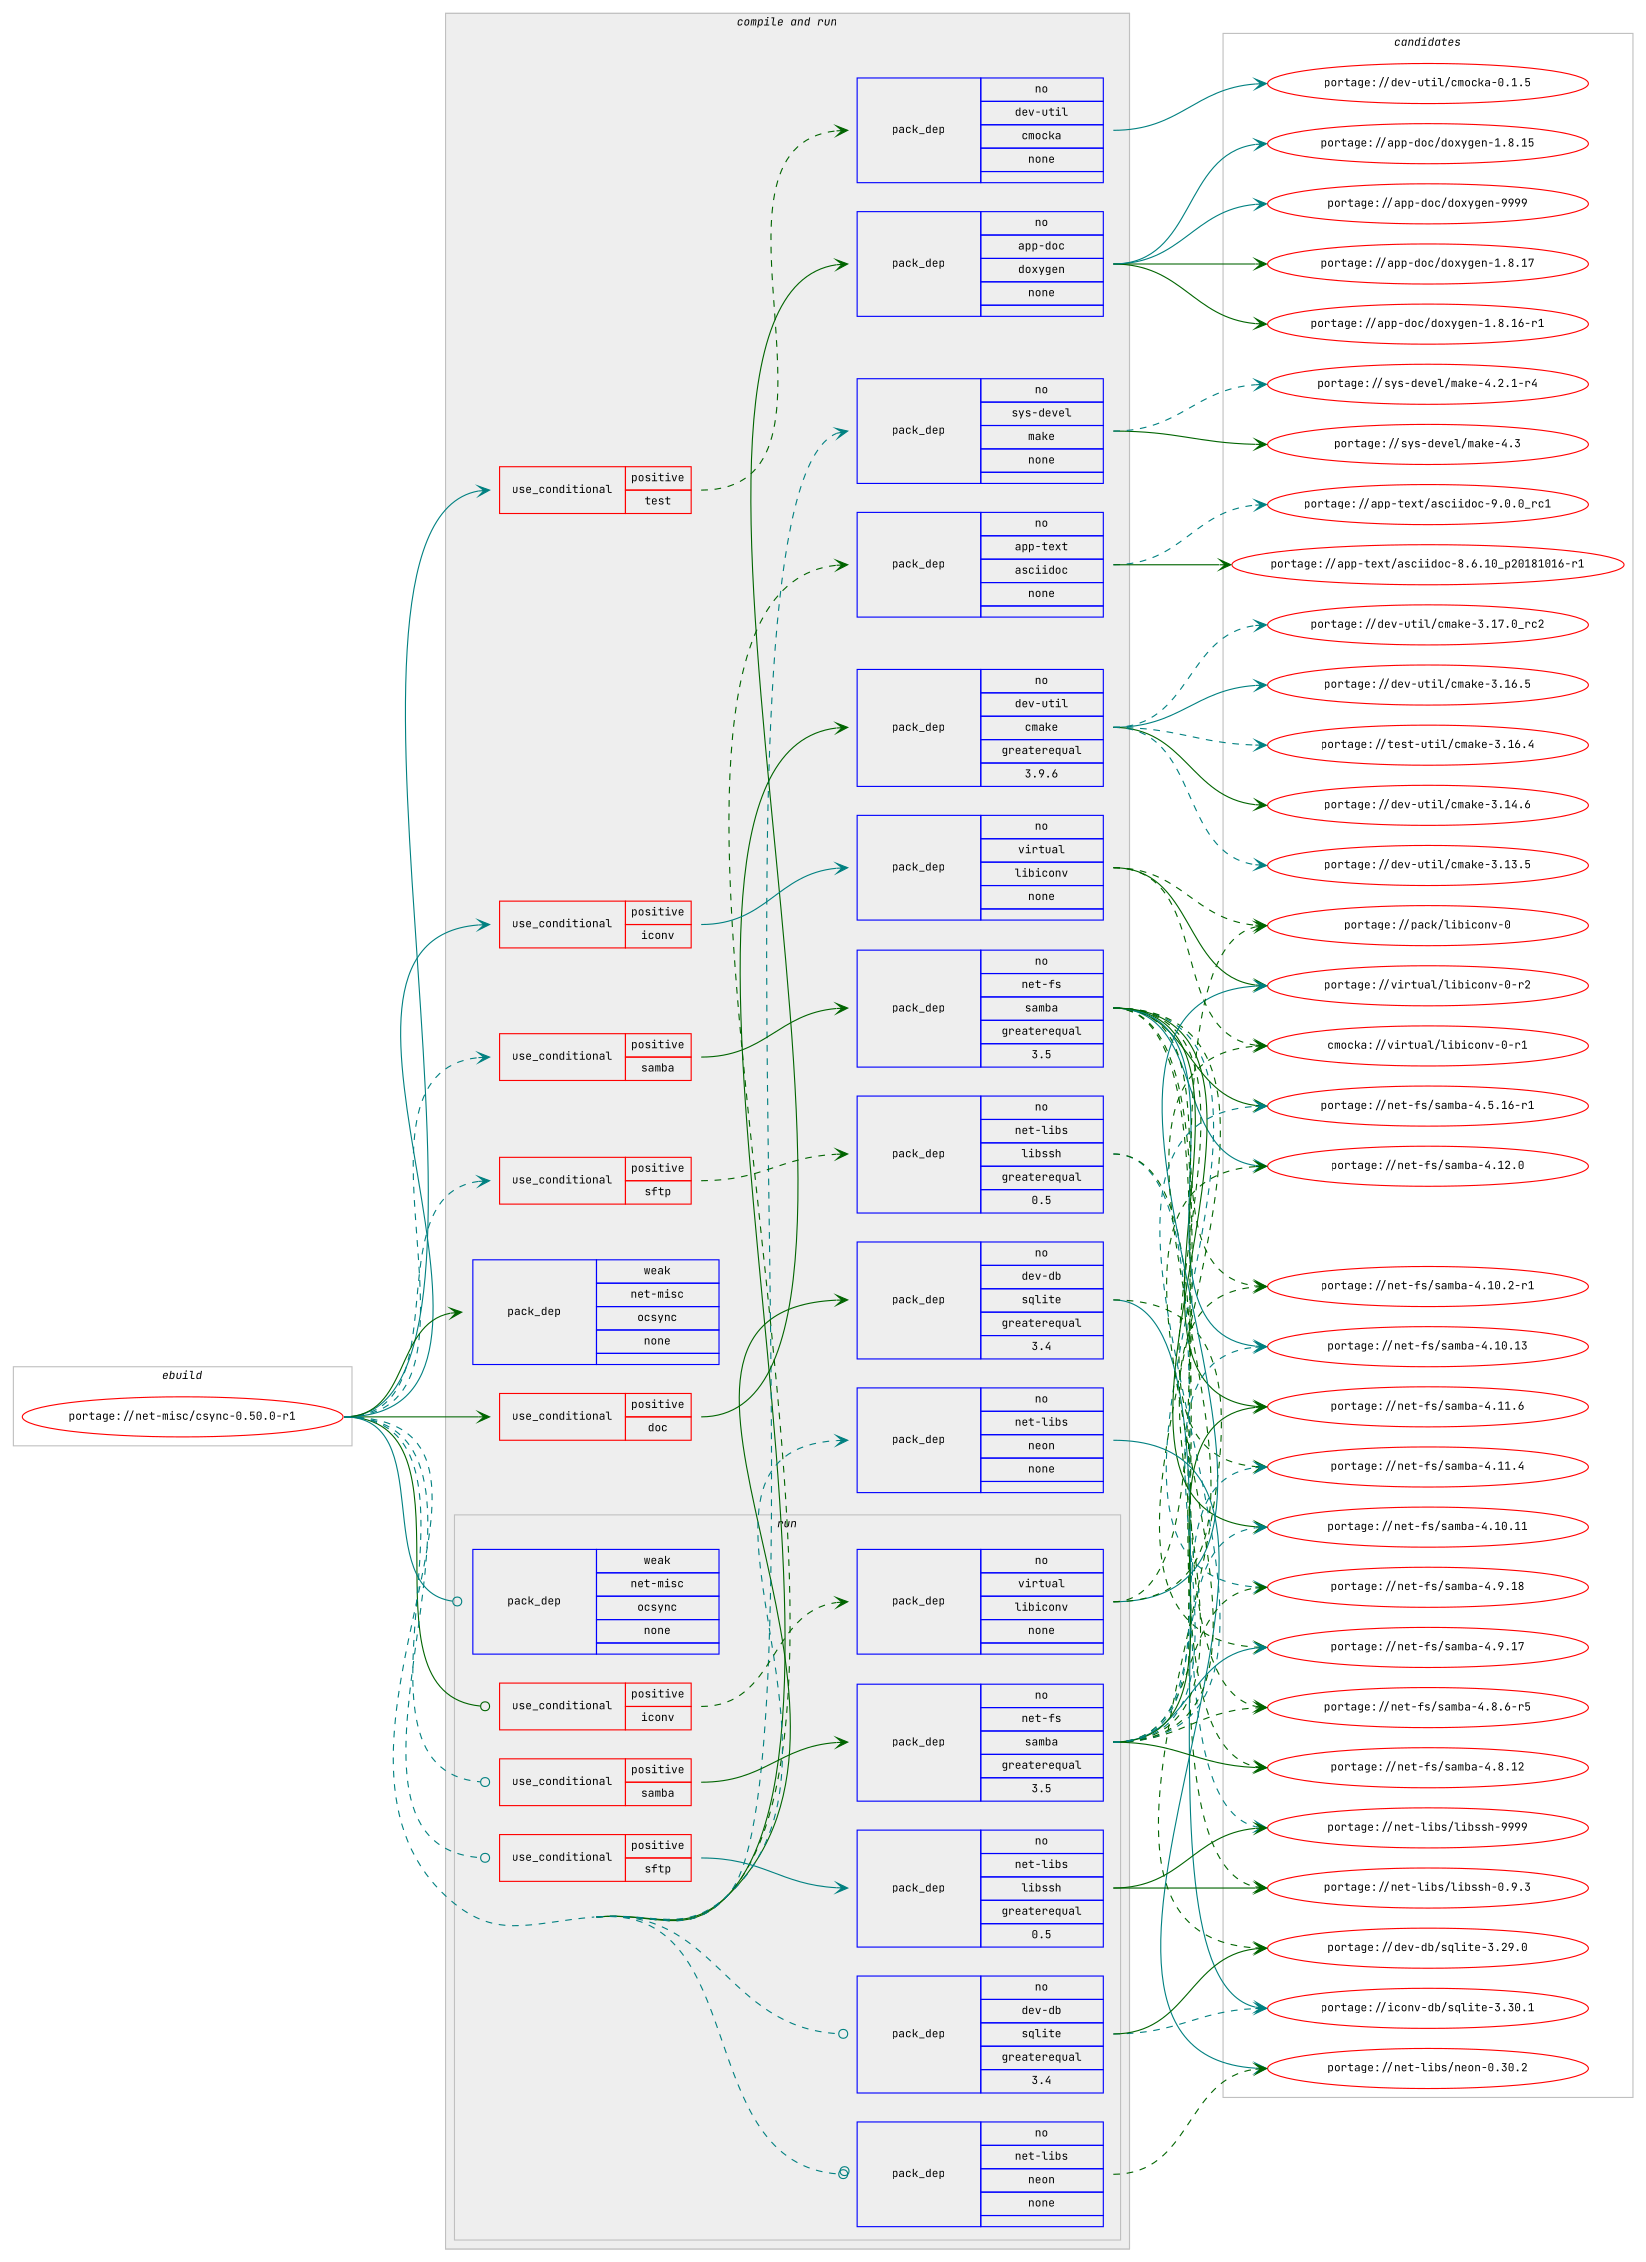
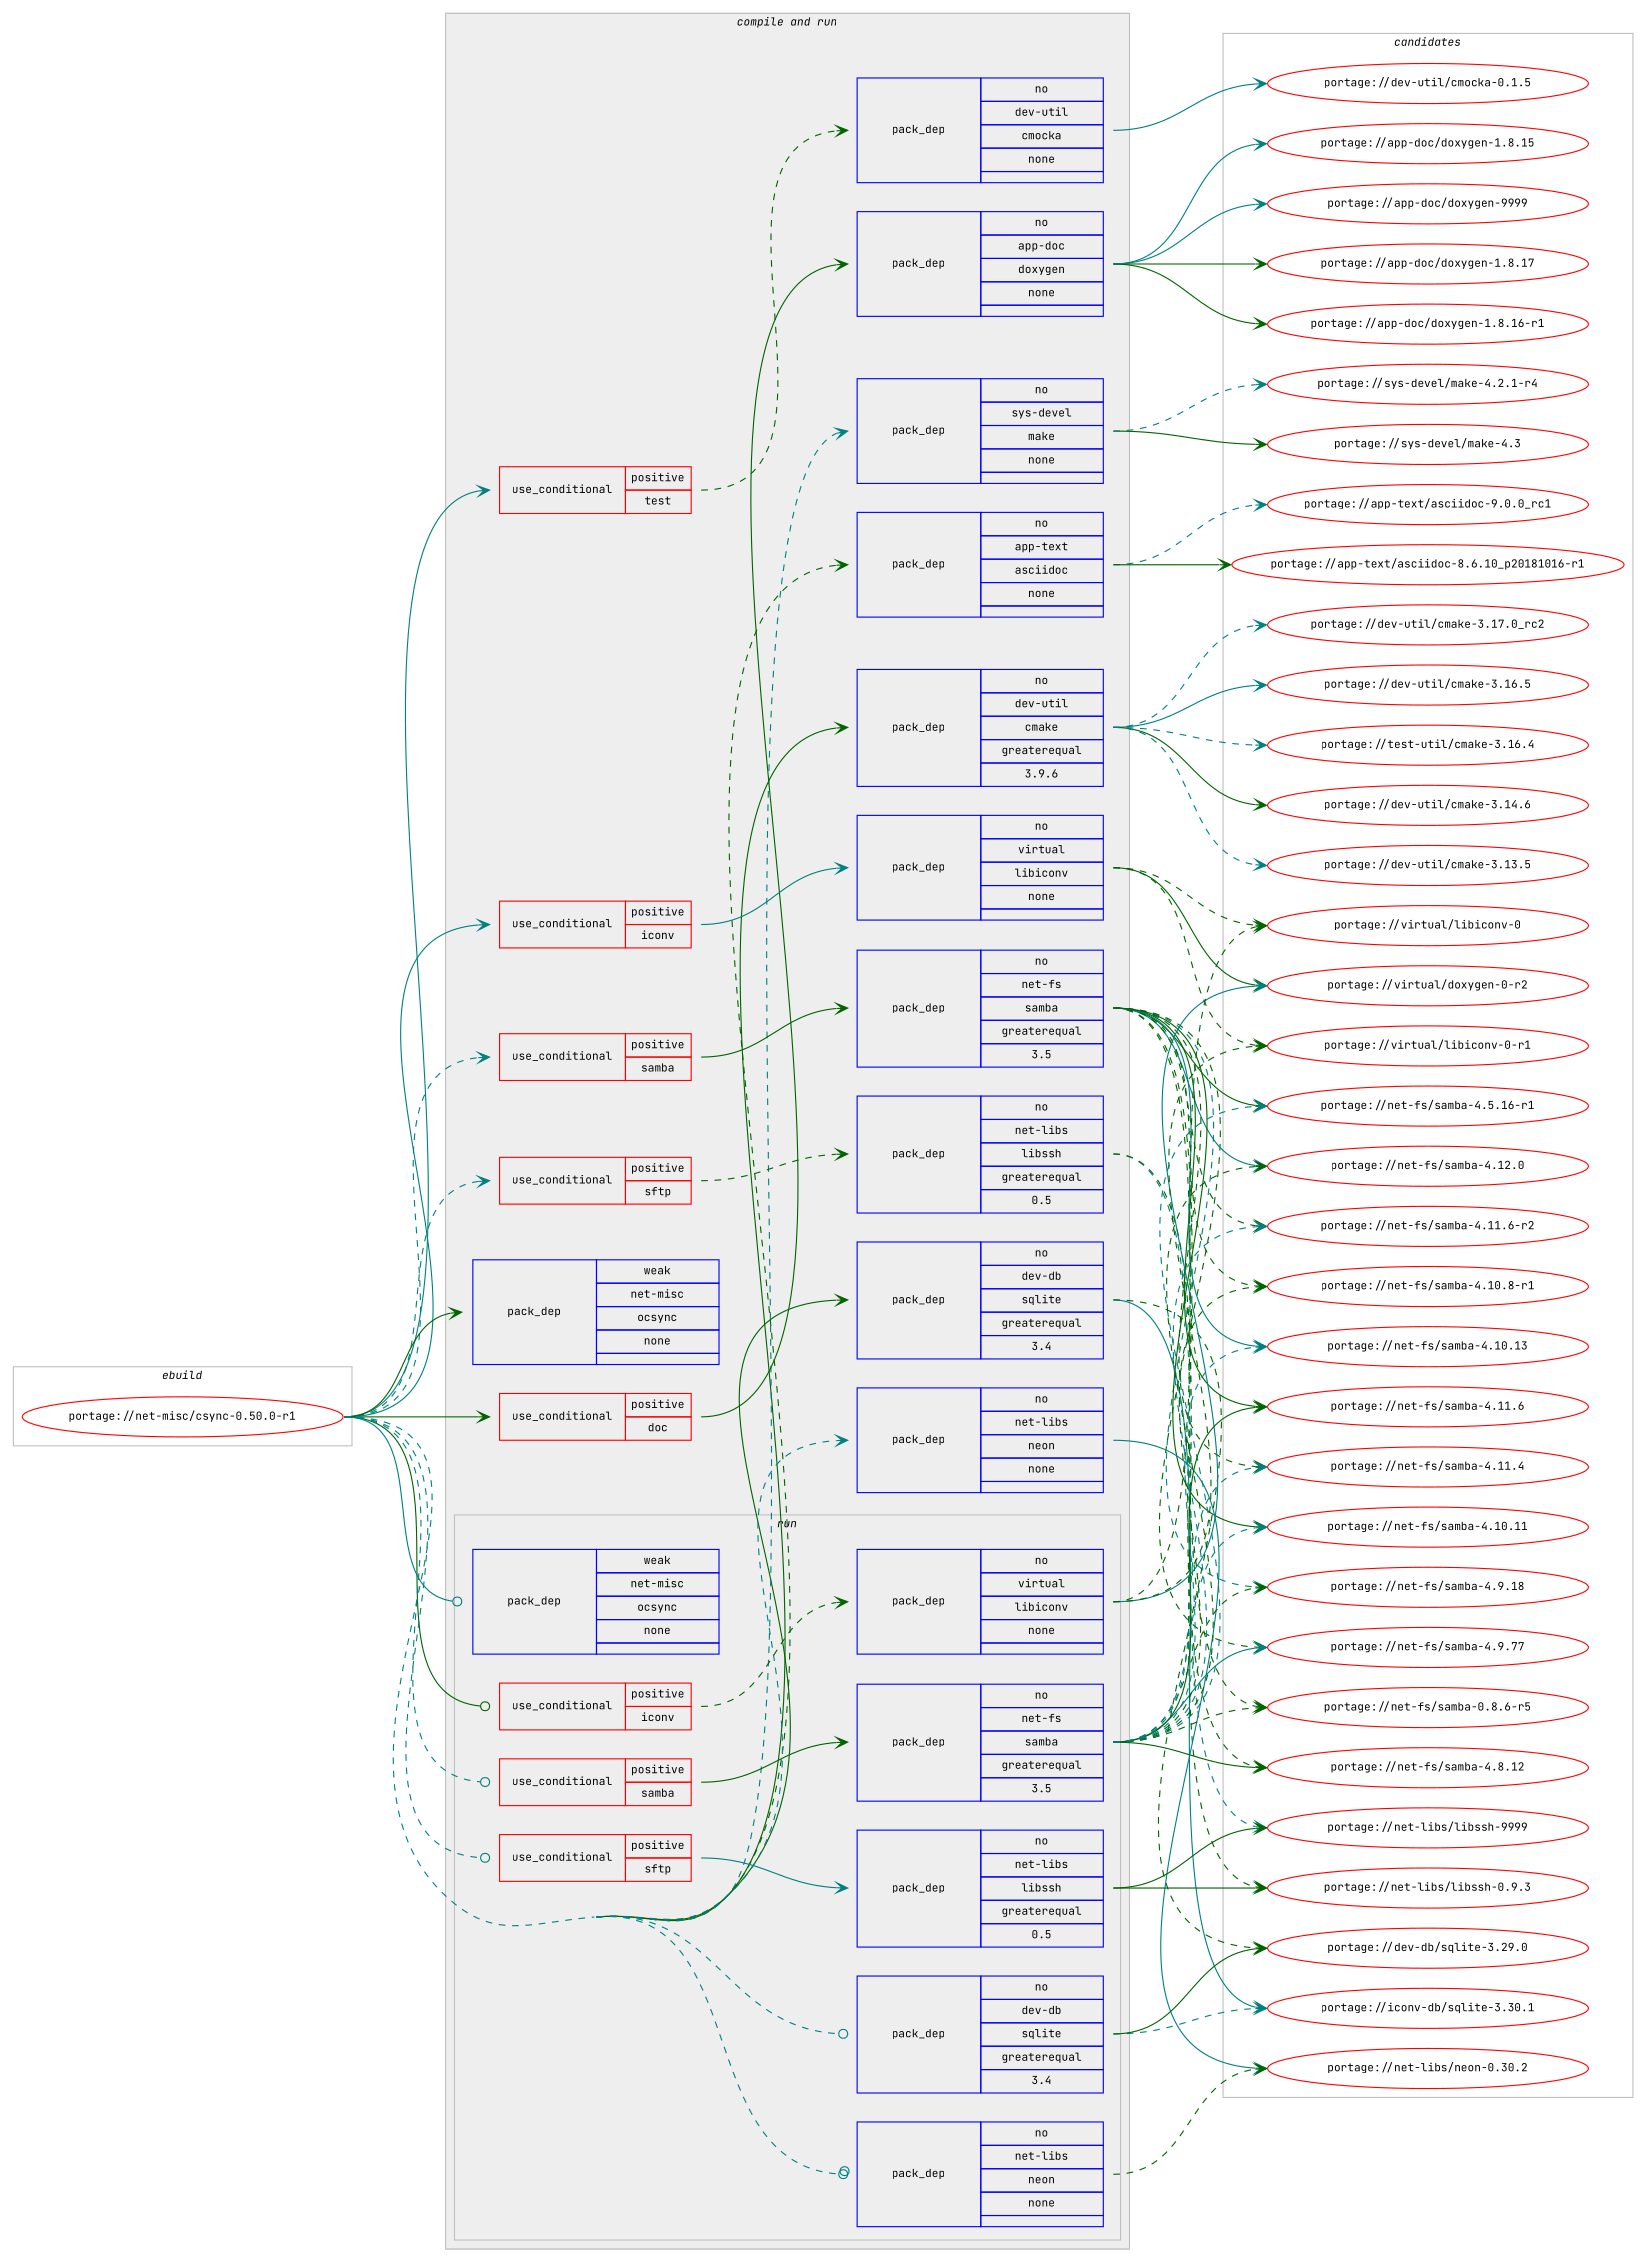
(1428, 926) -> (1428, 926)
(1428, 986) -> (1428, 986)
(1428, 1046) -> (1428, 1046)
none -> (1428, 1226)
(1428, 1287) -> (1428, 1287)
(1428, 1647) -> (1428, 1647)
(1428, 1708) -> (1428, 1708)
